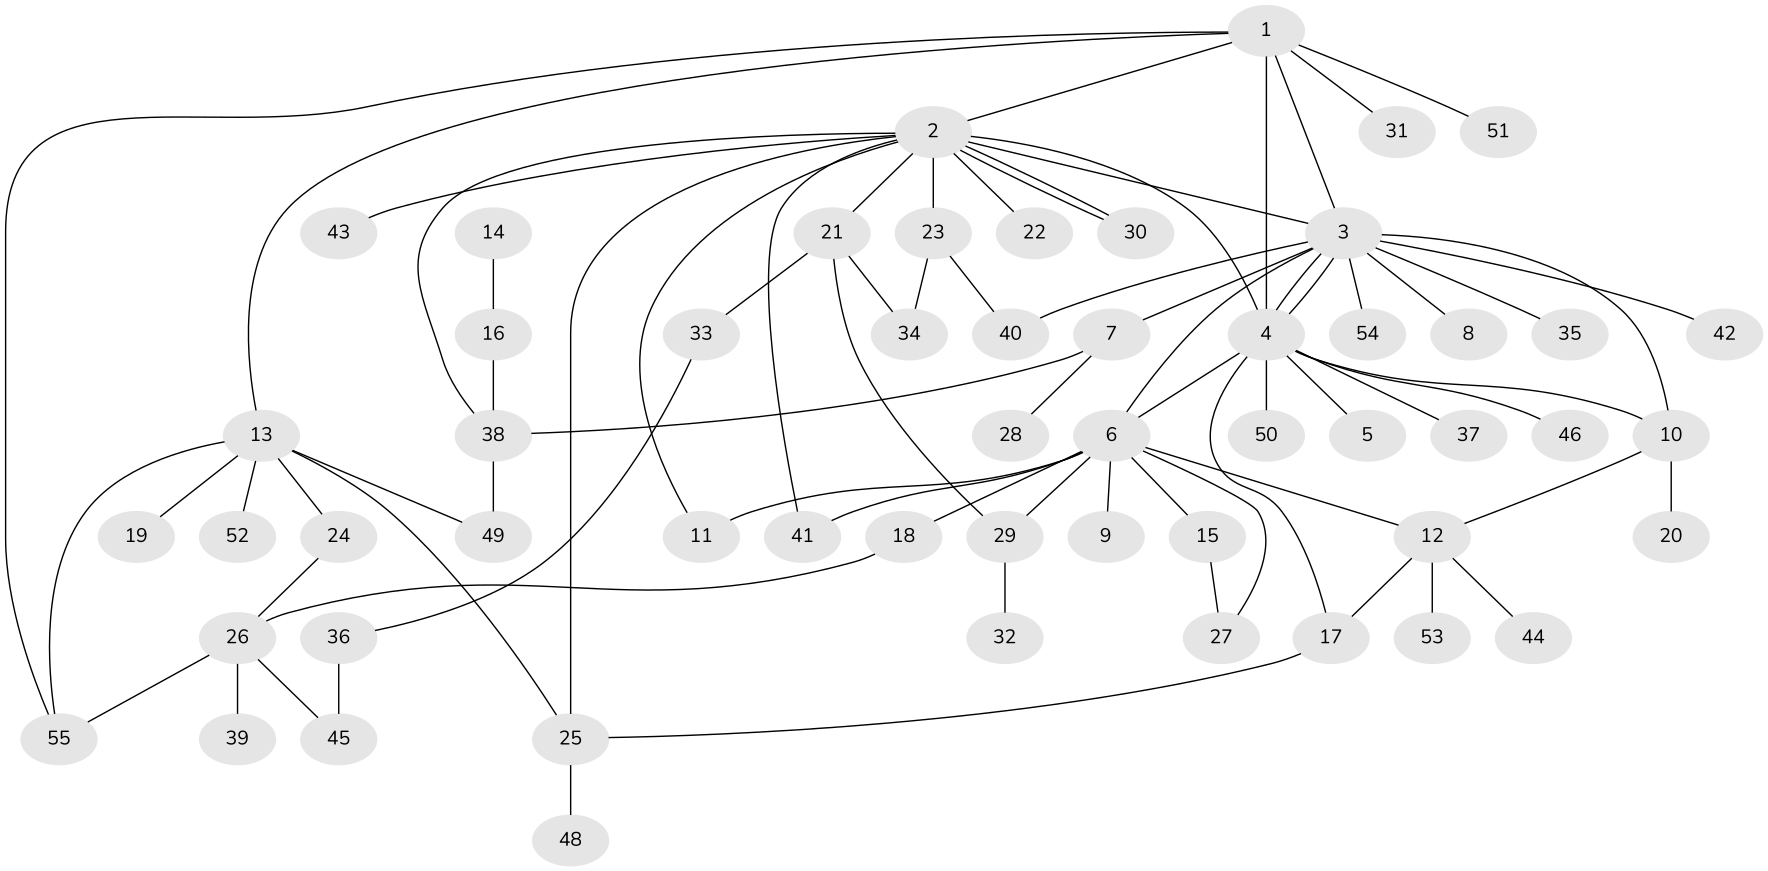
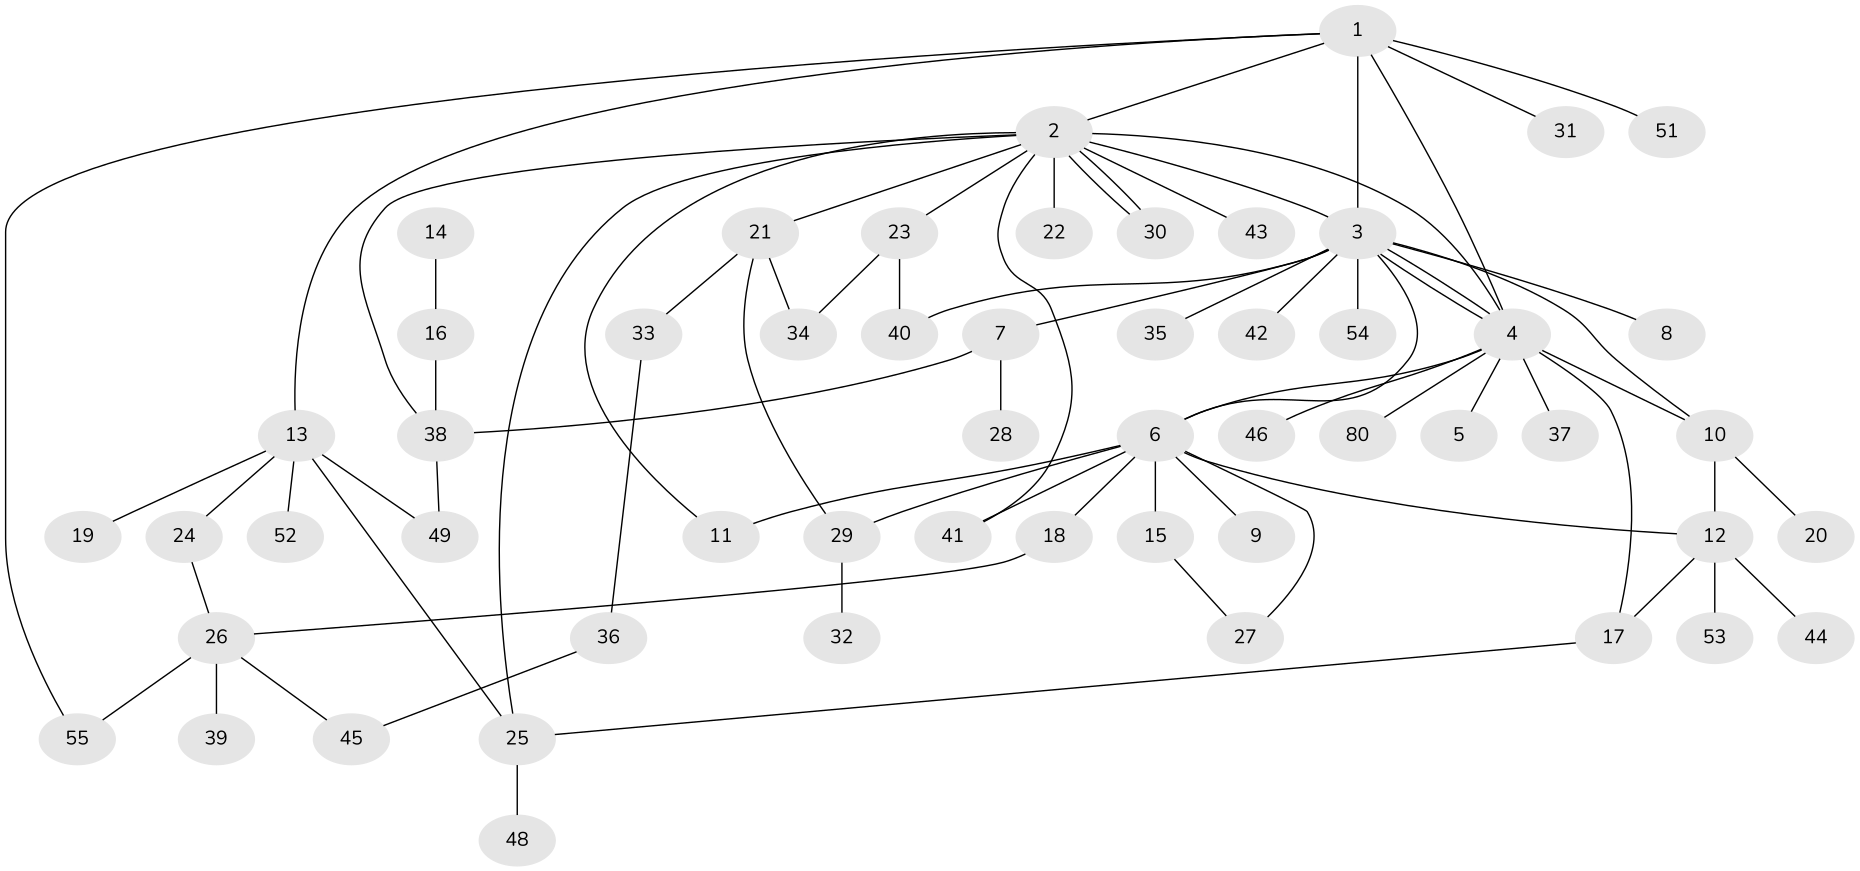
(1266, 436) -> (1358, 436)
(73, 533) -> none
